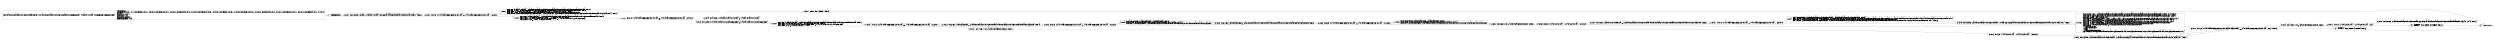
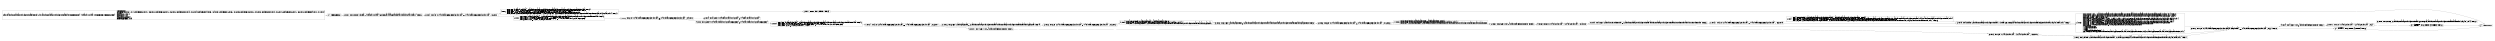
(336, 15) -> (336, 15)
